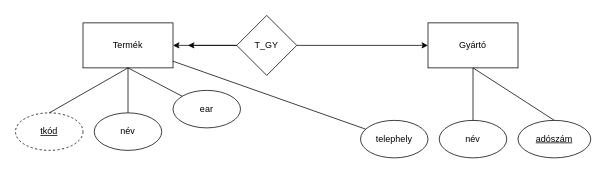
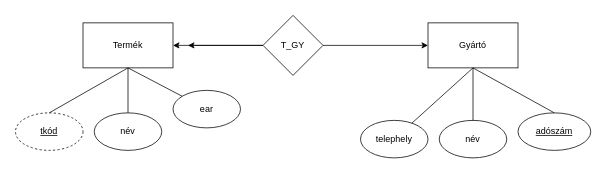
(267, 45) -> (293, 45)
(269, 95) -> (441, 97)
(554, 139) -> (554, 132)
